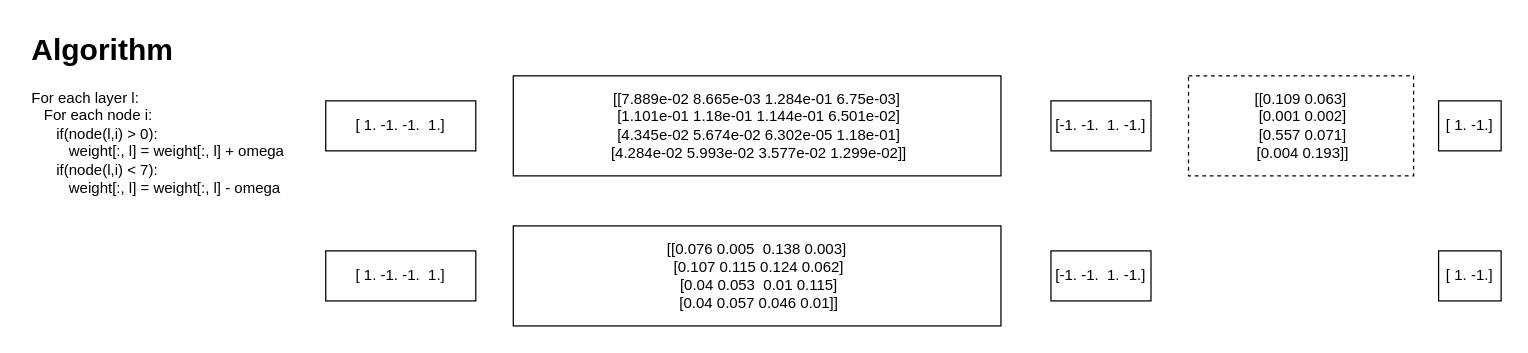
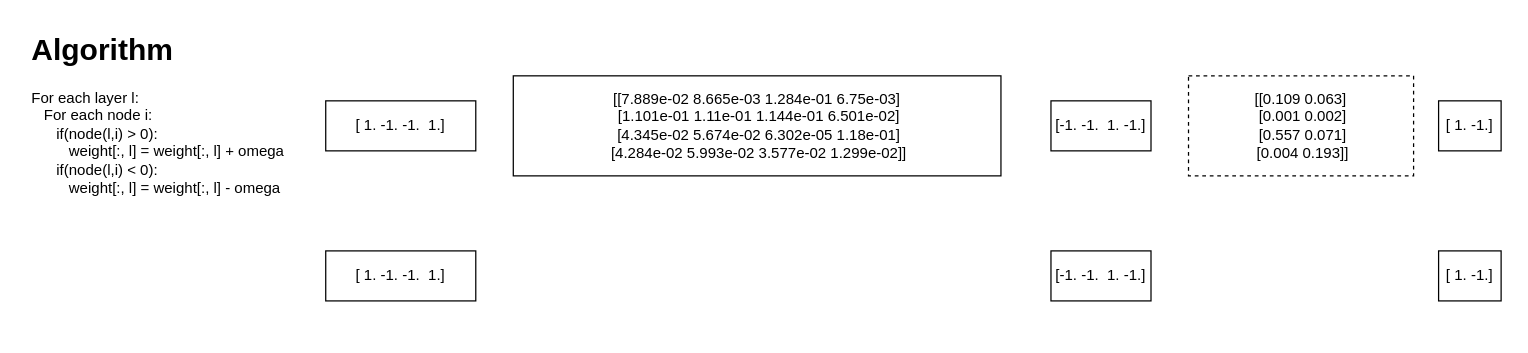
(152, 76) -> (152, 76)
(757, 126) -> (757, 126)
(757, 276) -> none
